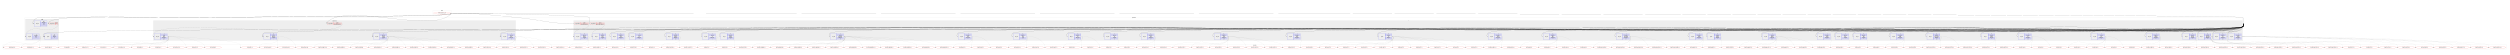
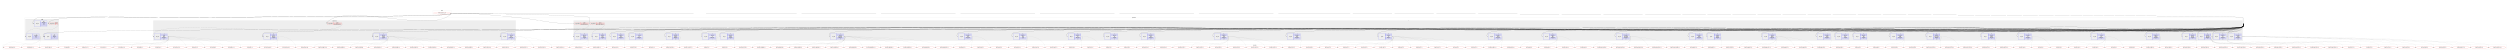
none -> (231, 47)
